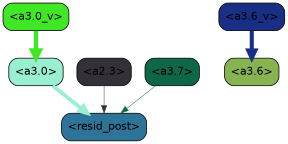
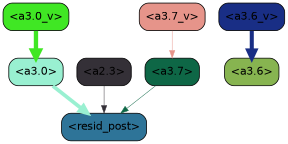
none -> (172, 17)
